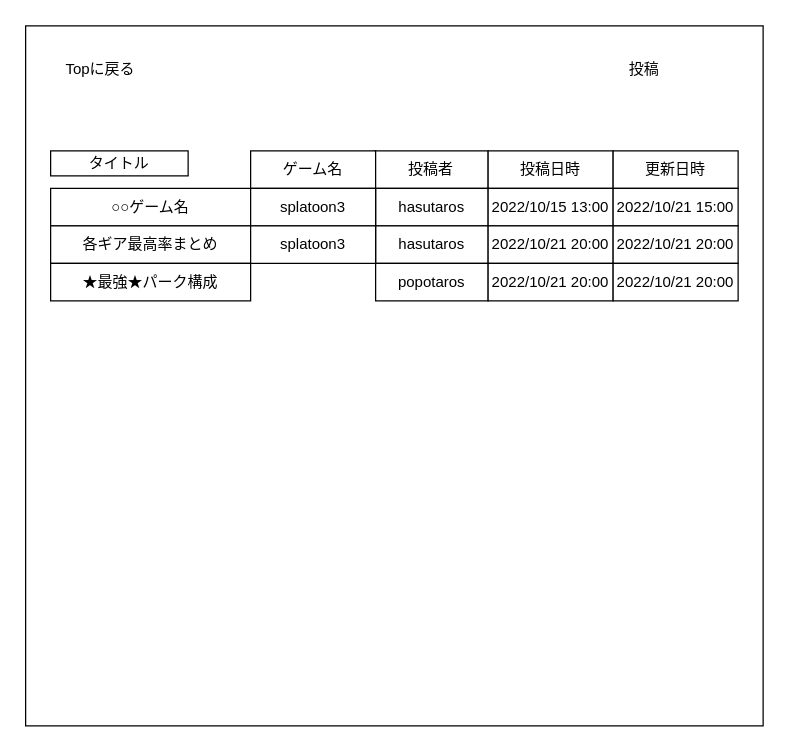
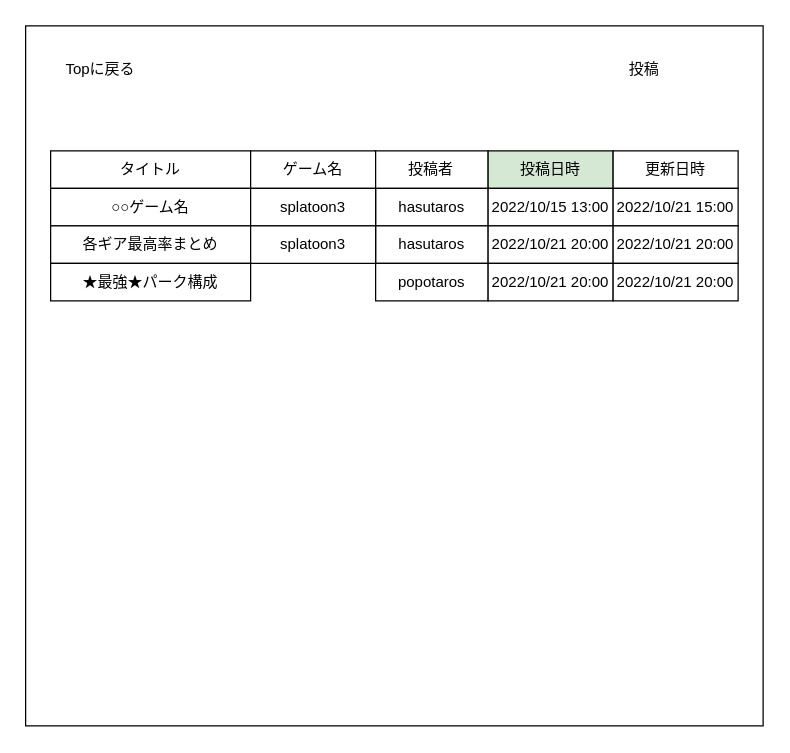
(119, 163) -> (151, 169)
(551, 169) -> (551, 169)
